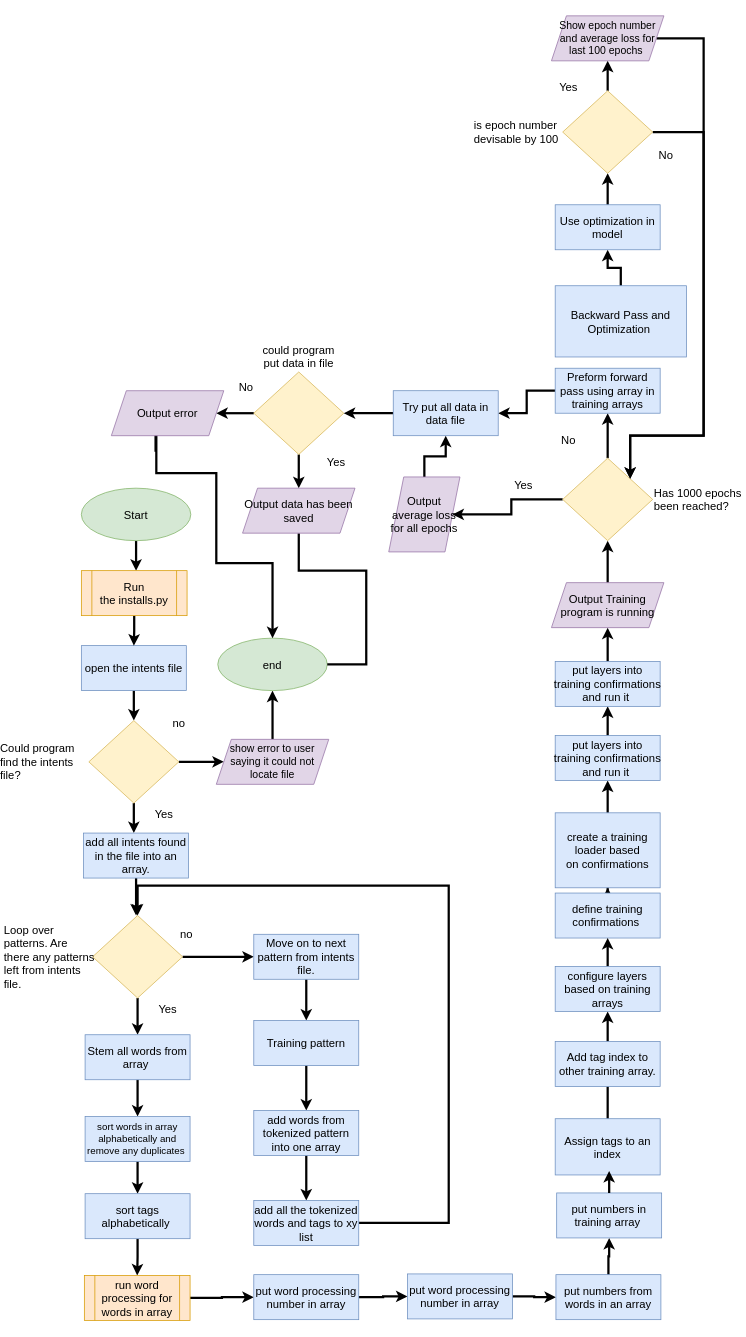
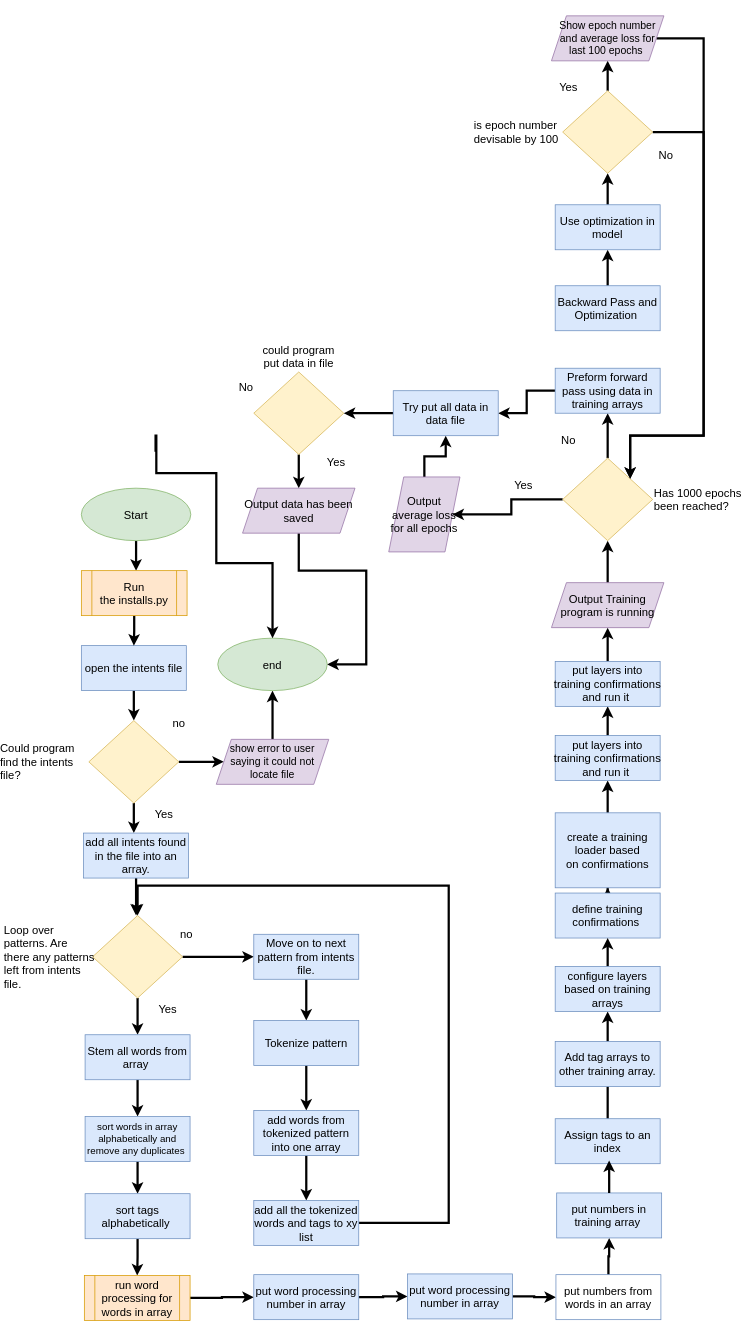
(621, 321) -> (608, 308)
(608, 390) -> (608, 390)
(168, 413) -> none
(239, 413) -> none
(334, 664) -> (337, 664)
(306, 1043) -> (306, 1043)
(608, 1064) -> (608, 1064)
(608, 1147) -> (608, 1141)
(609, 1297) -> (609, 1297)
